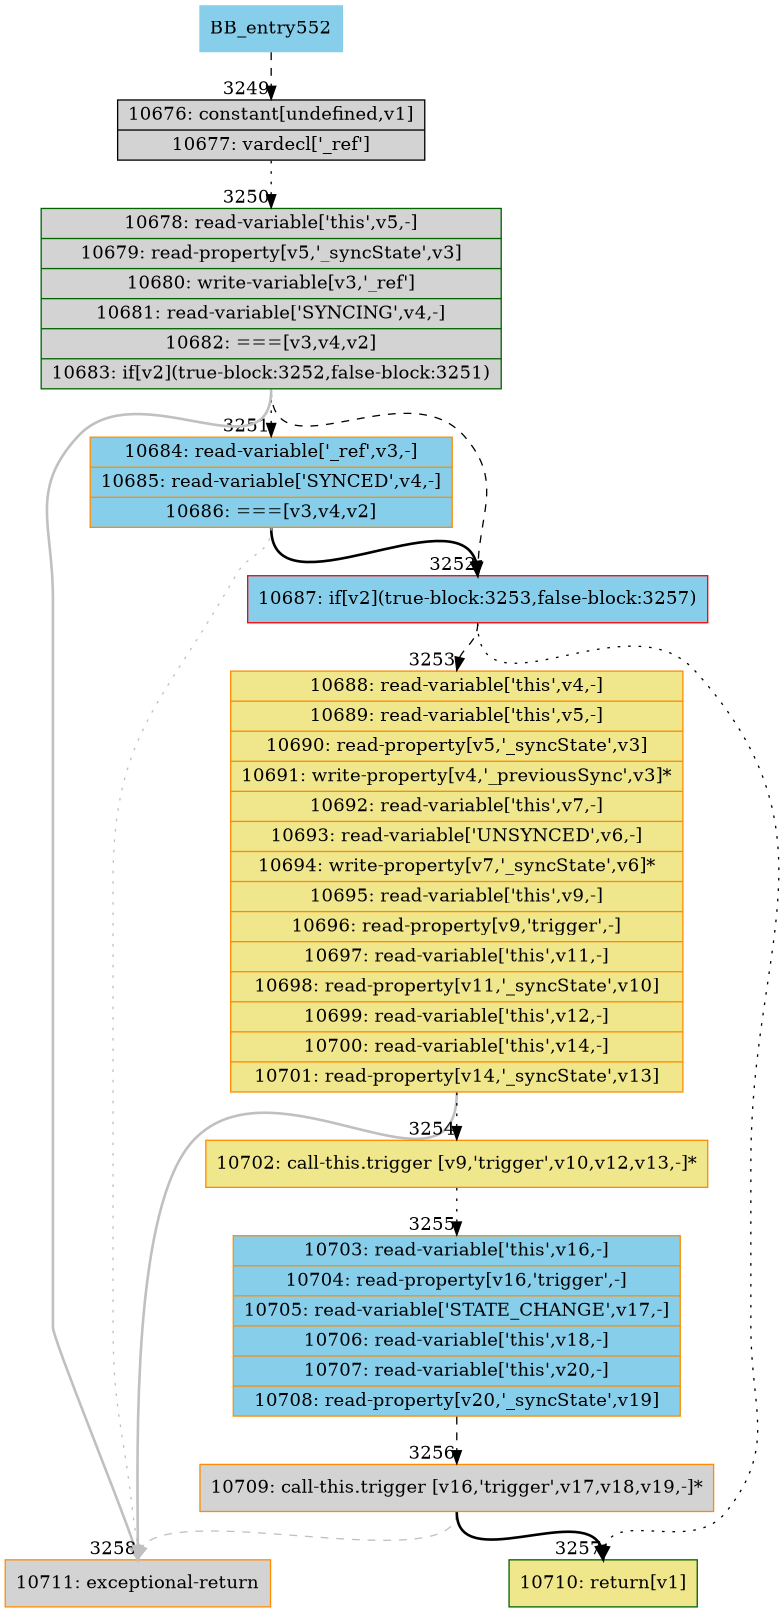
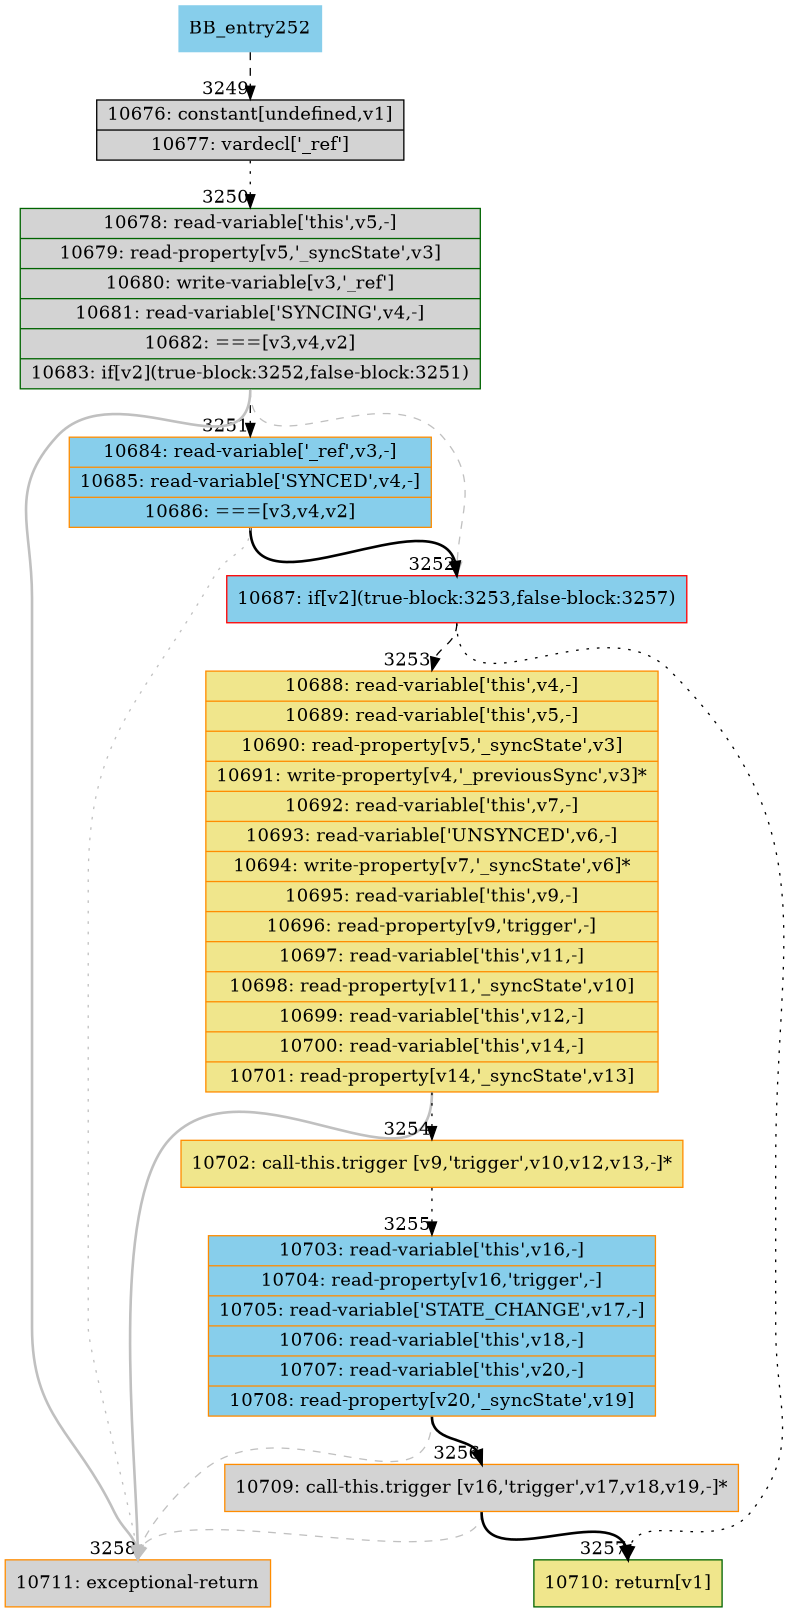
(271, 29) -> (250, 29)
(271, 406) -> (250, 406)
(425, 416) -> (403, 416)
(457, 1434) -> (450, 1438)
none -> (280, 1448)
